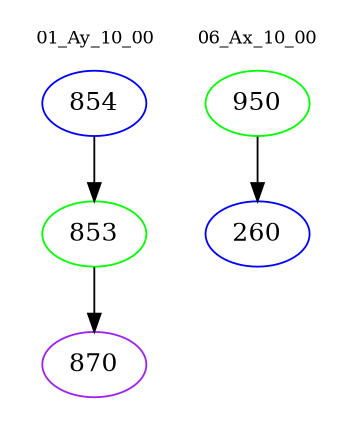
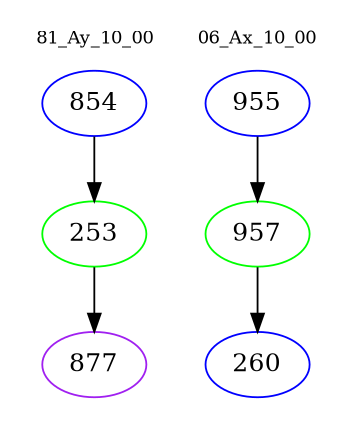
(95, 39) -> (95, 39)
(258, 103) -> (258, 234)
none -> (258, 103)
(94, 234) -> (94, 234)
(94, 365) -> (94, 365)
